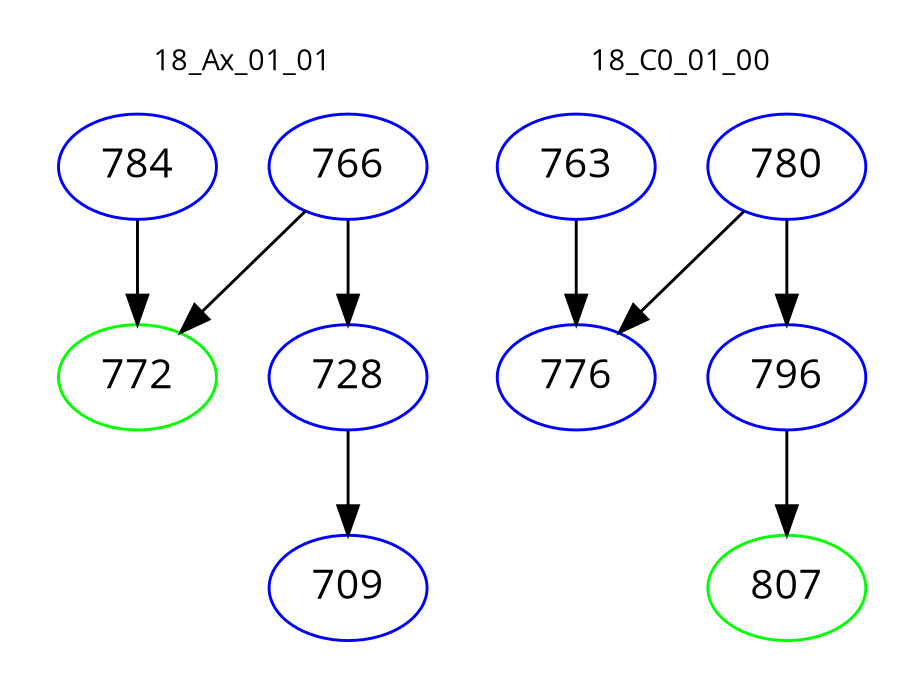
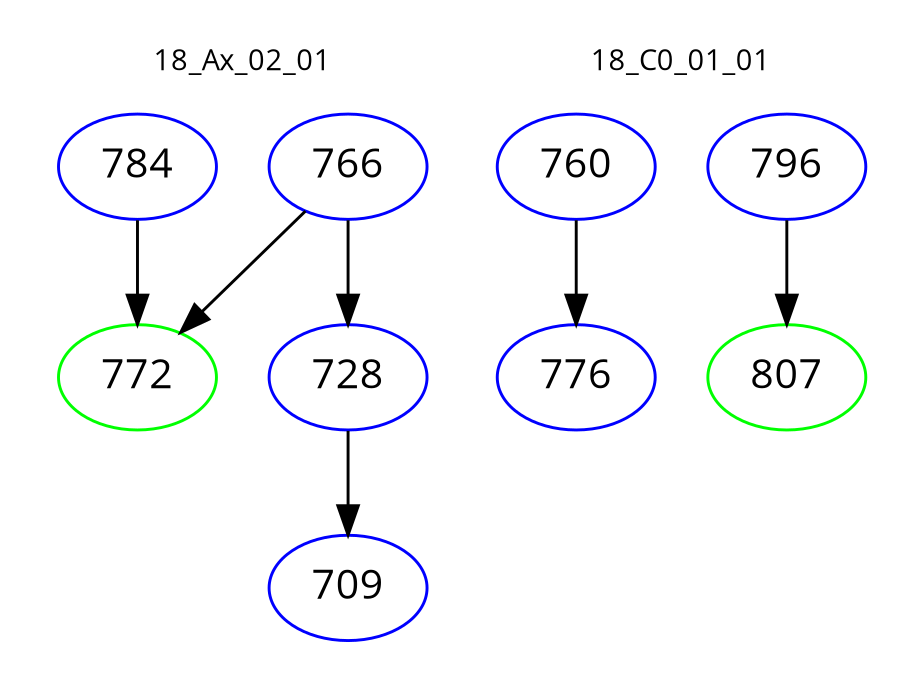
(243, 63) -> (243, 63)
(682, 63) -> (682, 63)
(576, 167) -> (576, 167)
(787, 167) -> none
